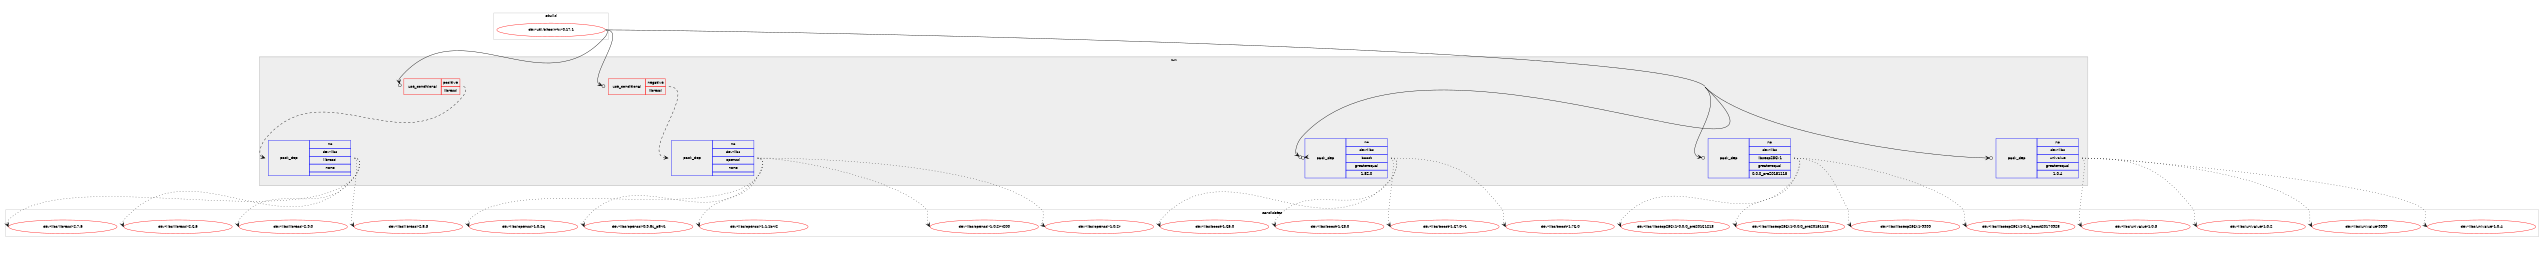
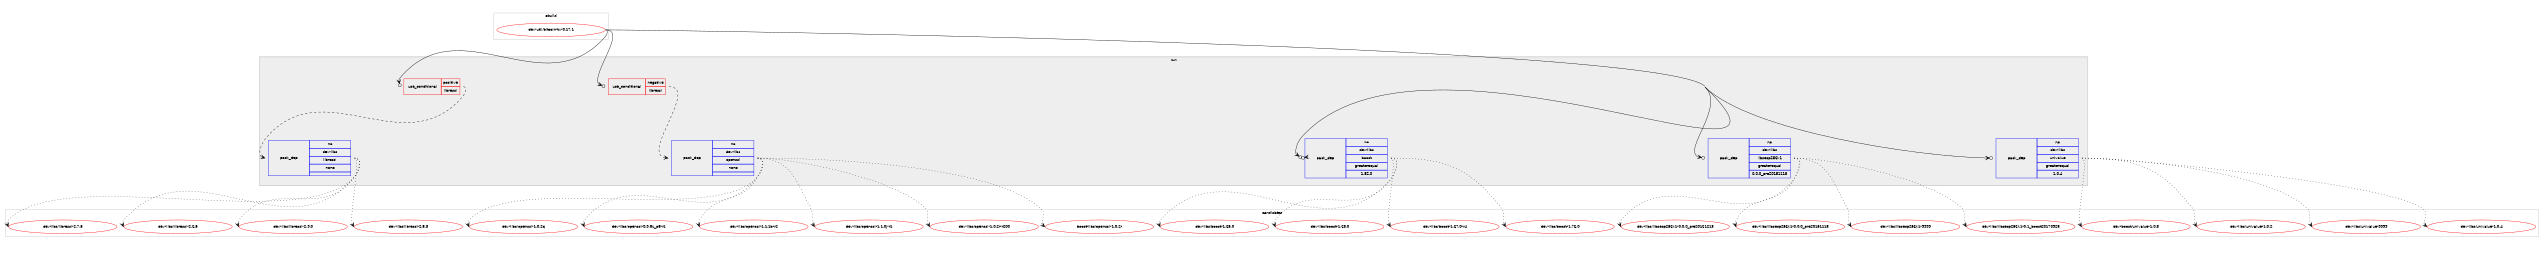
none -> (869, 227)
(1099, 227) -> (1099, 227)
(1445, 227) -> (1445, 227)
(2136, 227) -> (2136, 227)
